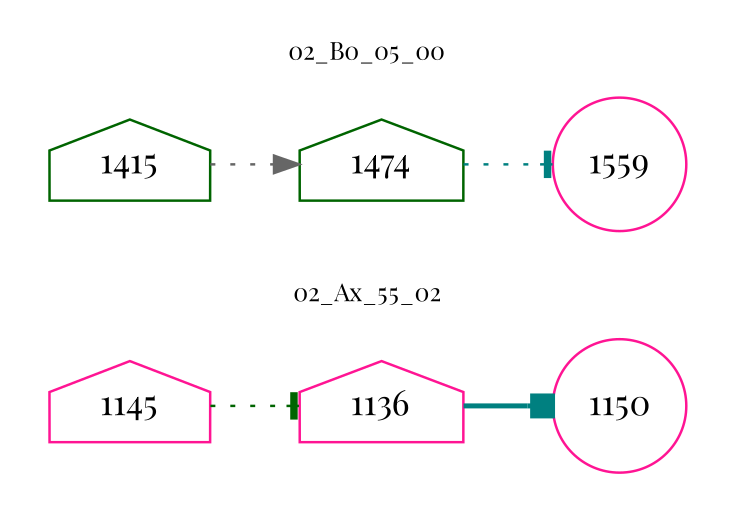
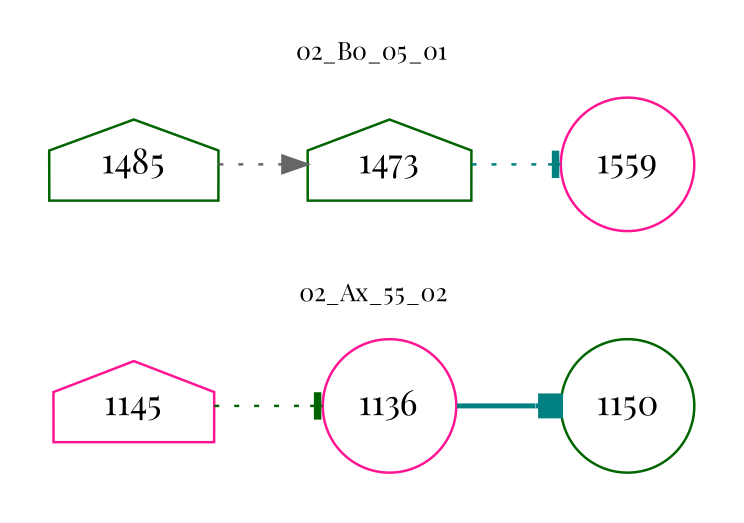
(368, 54) -> (372, 54)
(130, 164) -> (134, 164)
(382, 164) -> (390, 164)
(382, 406) -> (390, 406)
(620, 406) -> (628, 406)
